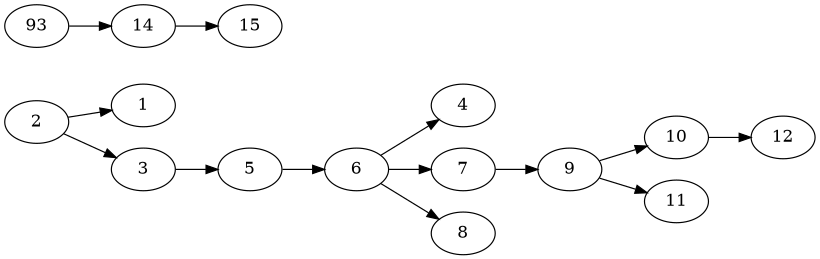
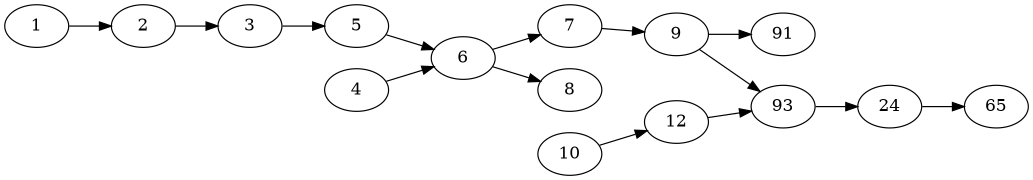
(143, 26) -> (890, 107)
(250, 26) -> (996, 107)
(84, 115) -> (84, 26)
none -> (724, 115)
(405, 141) -> (404, 76)
(618, 155) -> (725, 67)
(676, 201) -> (783, 34)
